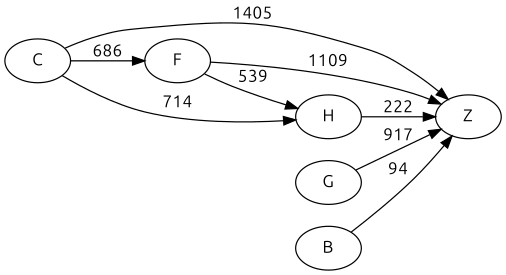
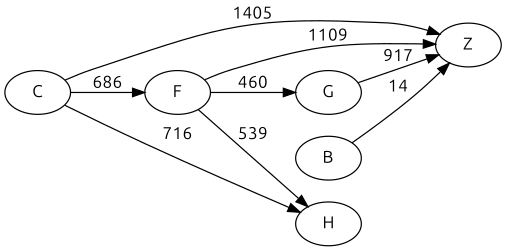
none -> (247, 92)
(178, 103) -> (178, 134)
(392, 117) -> none
(398, 170) -> (398, 87)
